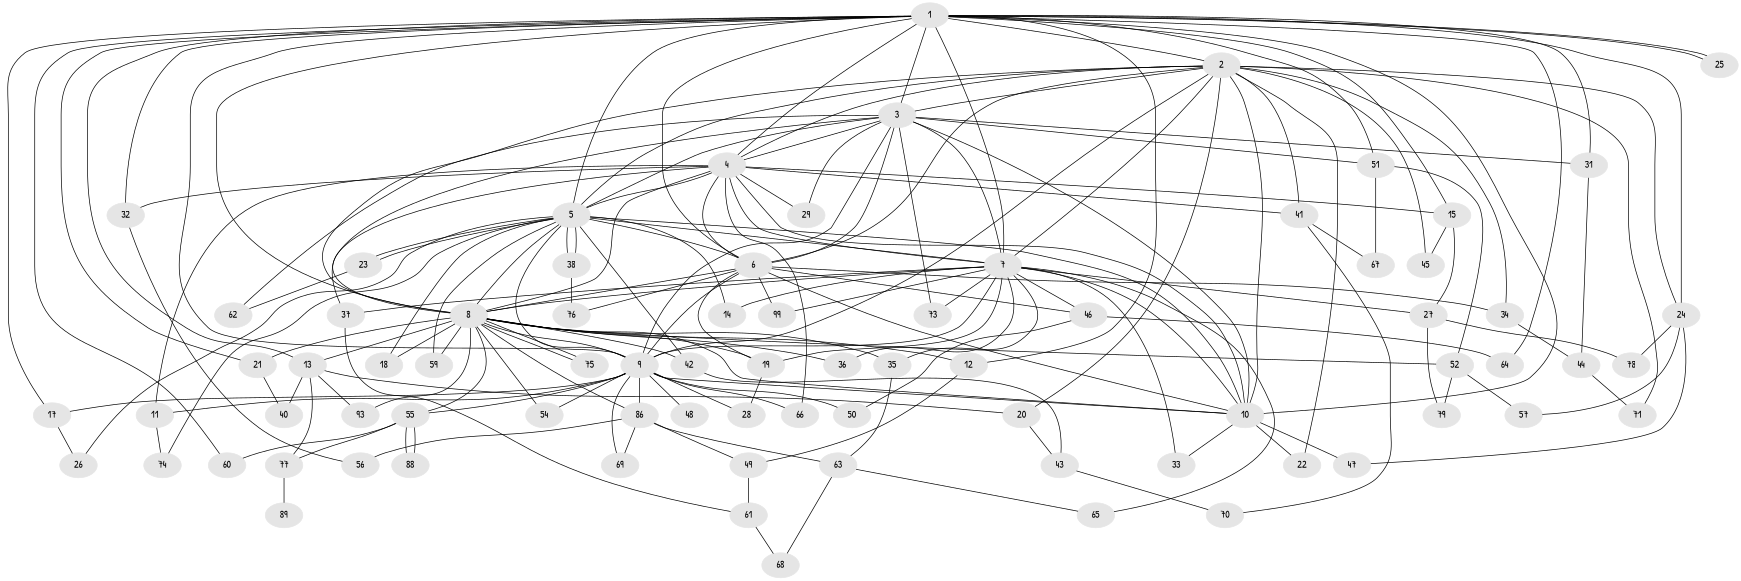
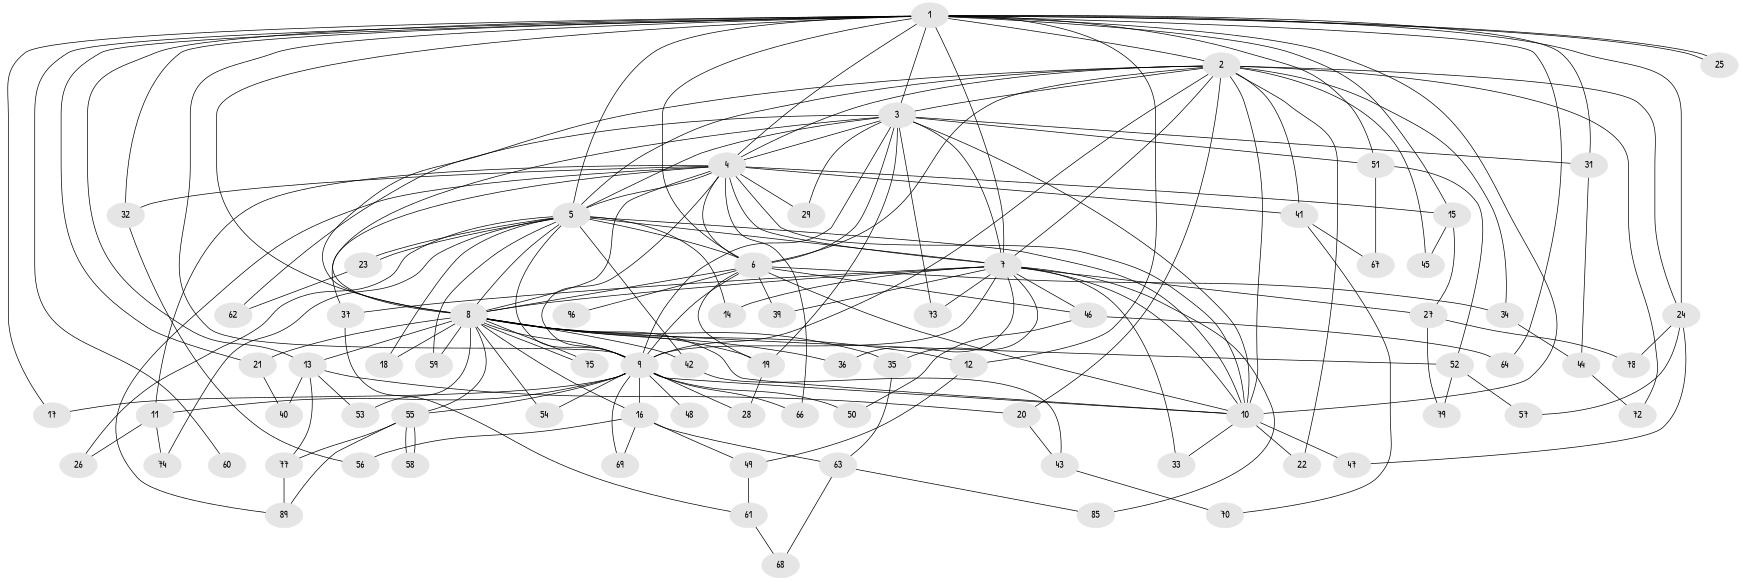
none -> (279, 245)
(572, 265) -> none
none -> (595, 285)
(572, 315) -> (572, 315)
(777, 315) -> (777, 315)
(930, 343) -> (856, 258)
(360, 415) -> (360, 415)
(640, 415) -> (640, 415)
(1638, 415) -> (1638, 415)
(65, 440) -> (114, 442)
(320, 442) -> (335, 453)
(410, 465) -> (410, 465)
(1096, 515) -> (1096, 515)
